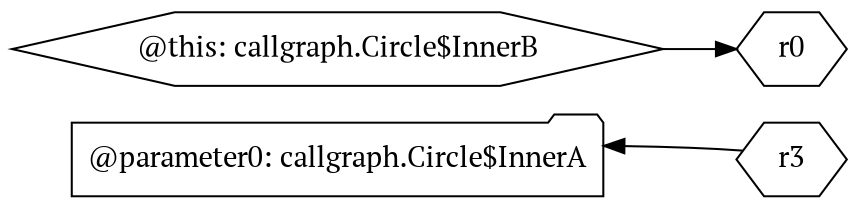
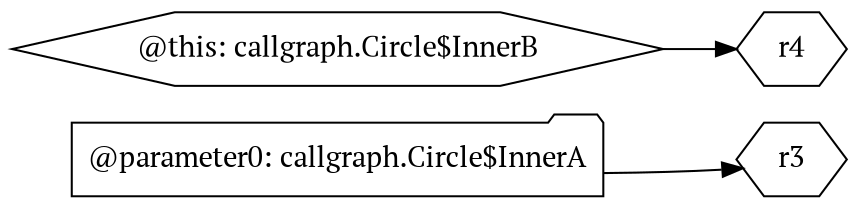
(792, 49) -> (792, 49)
(684, 148) -> (663, 172)
